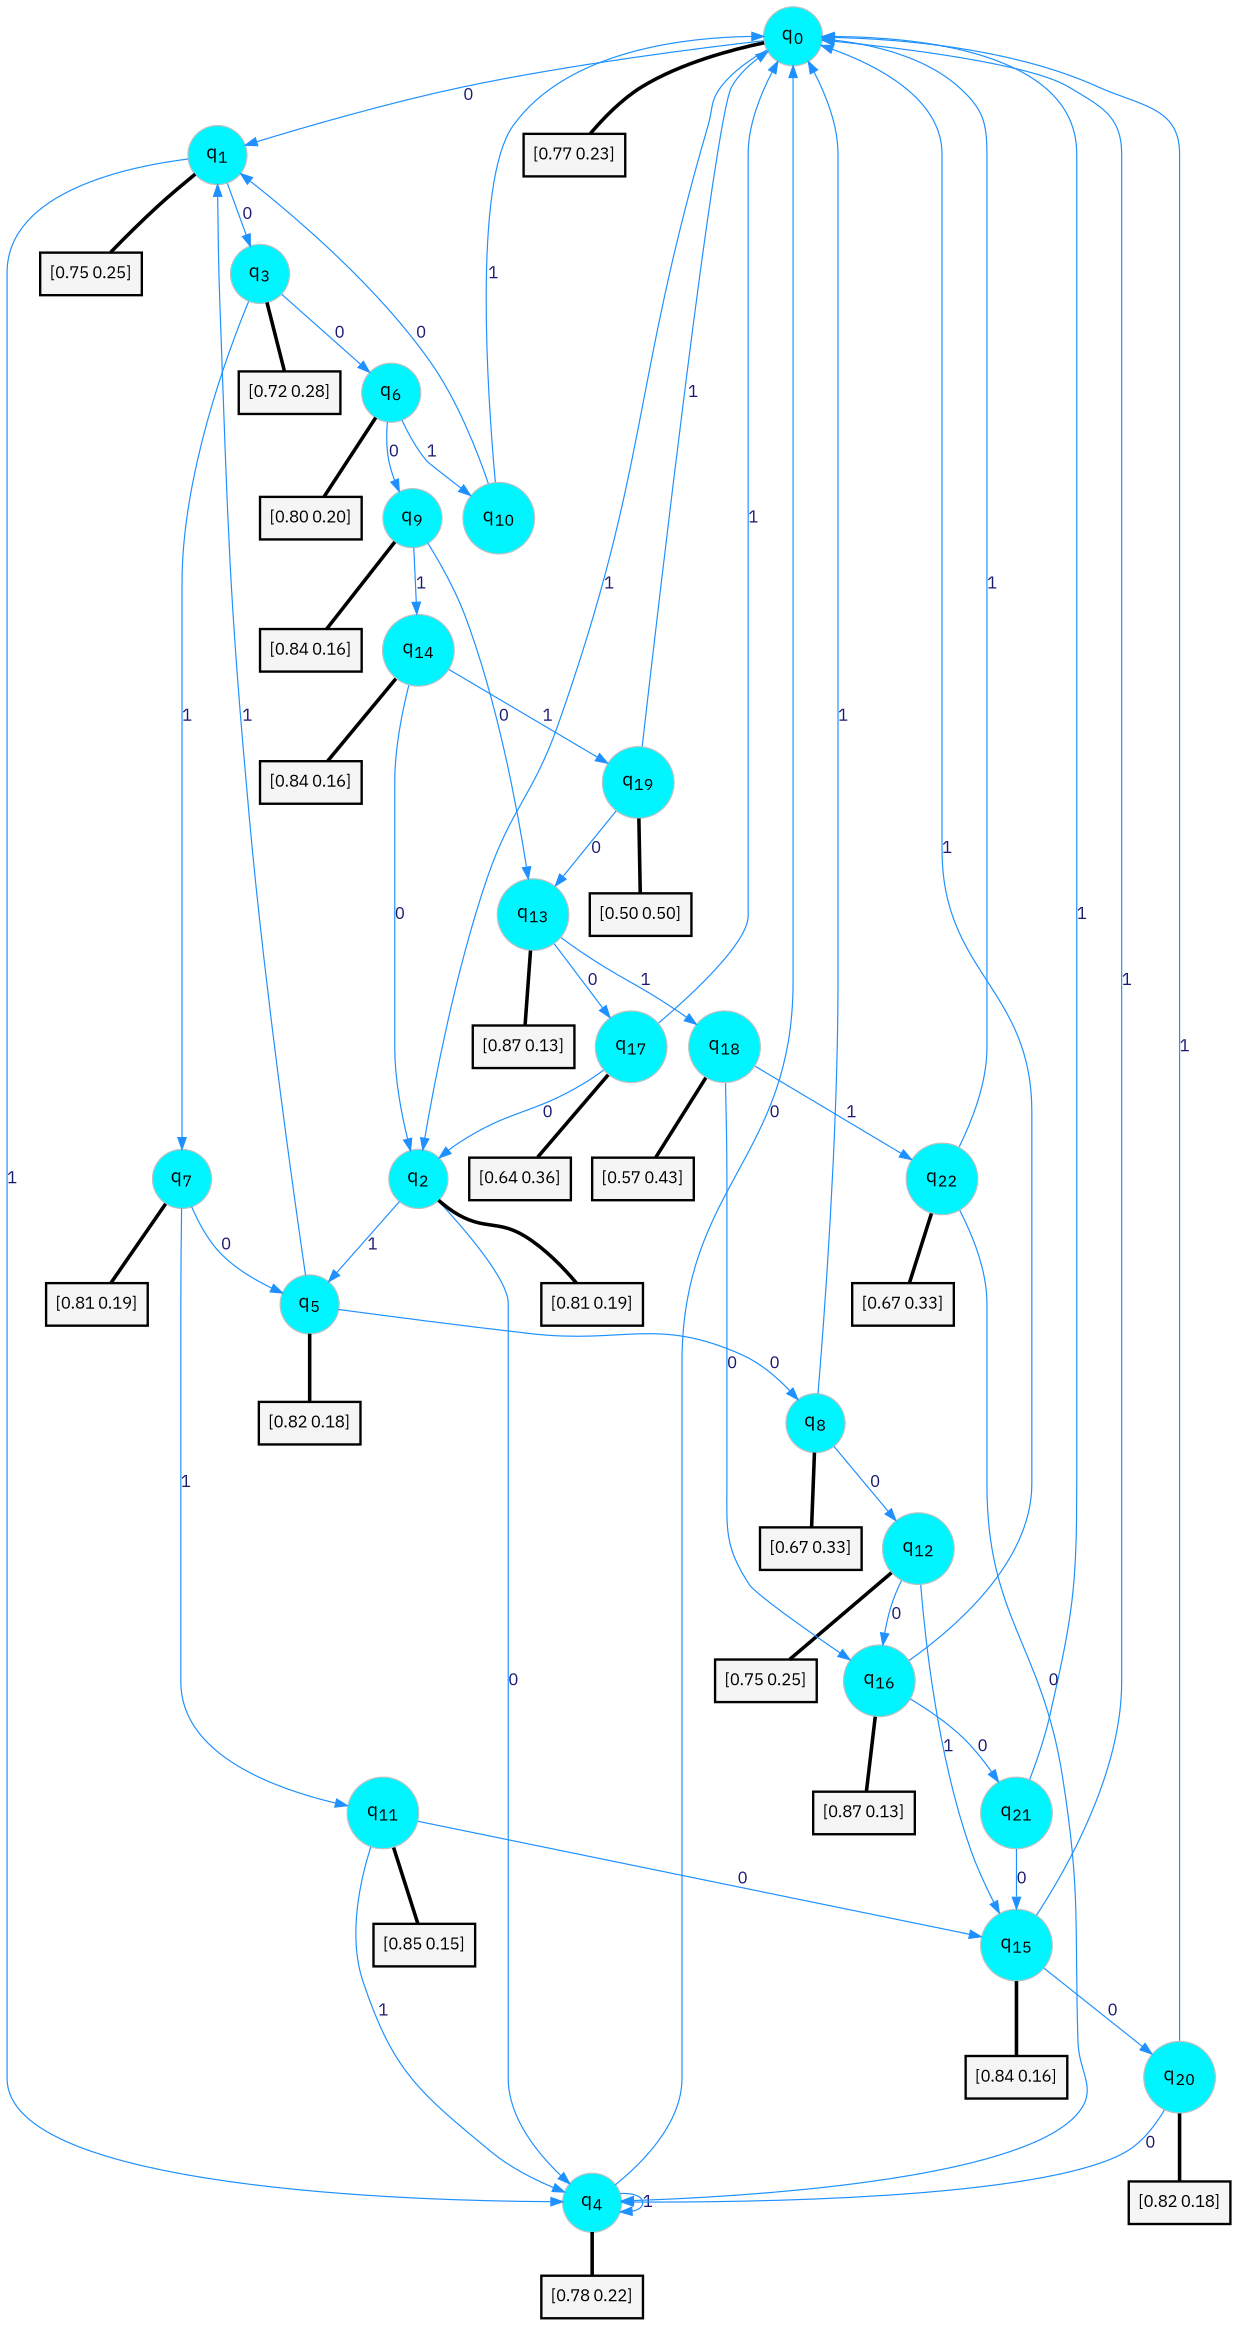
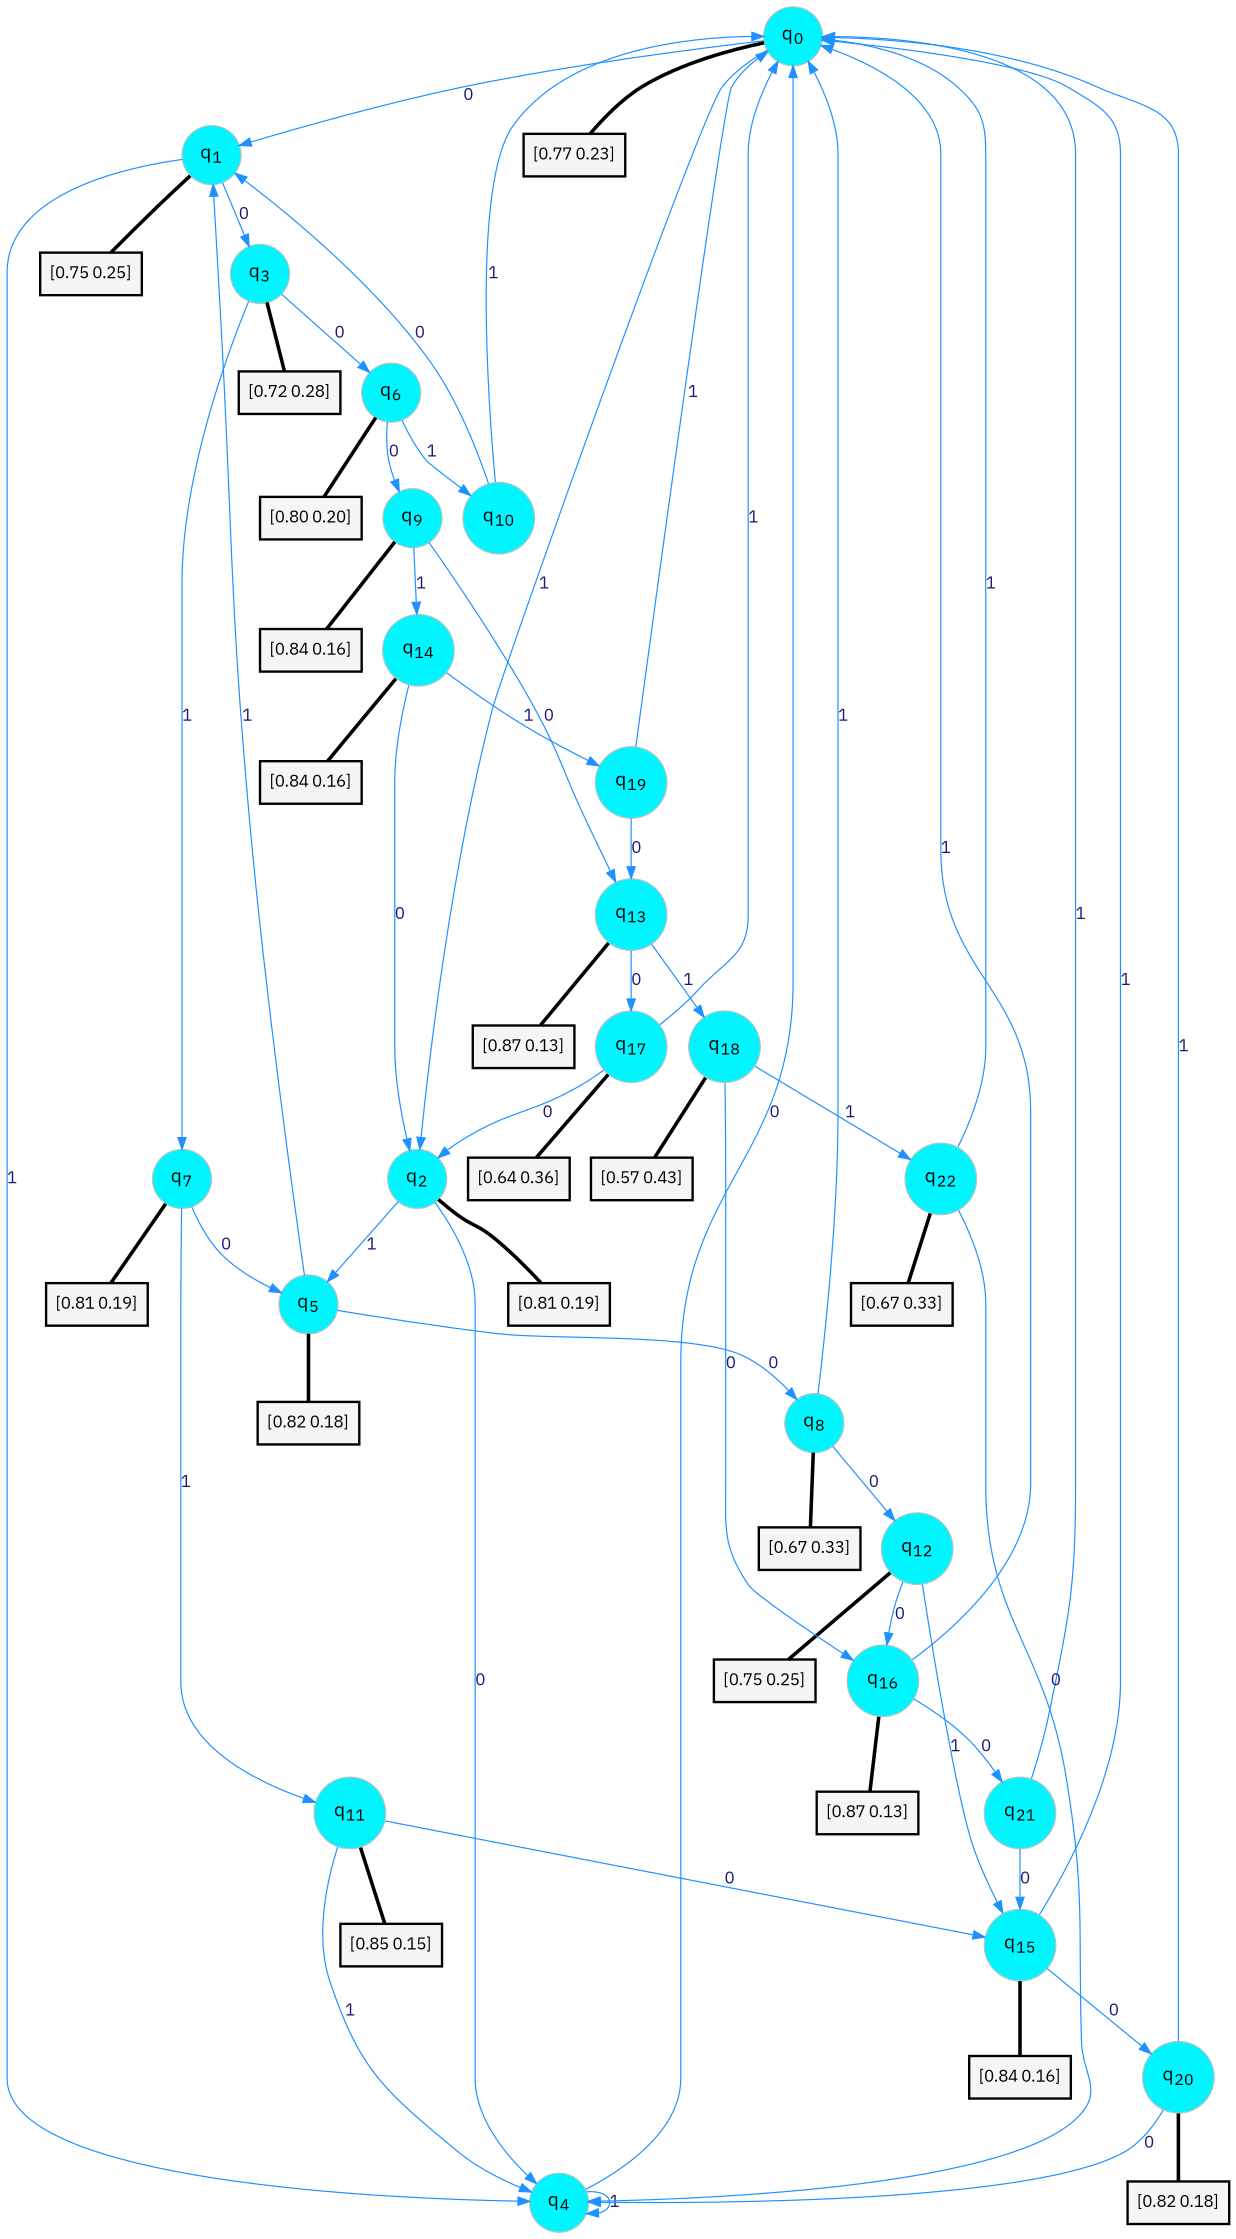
(641, 915) -> none
(592, 2297) -> none
